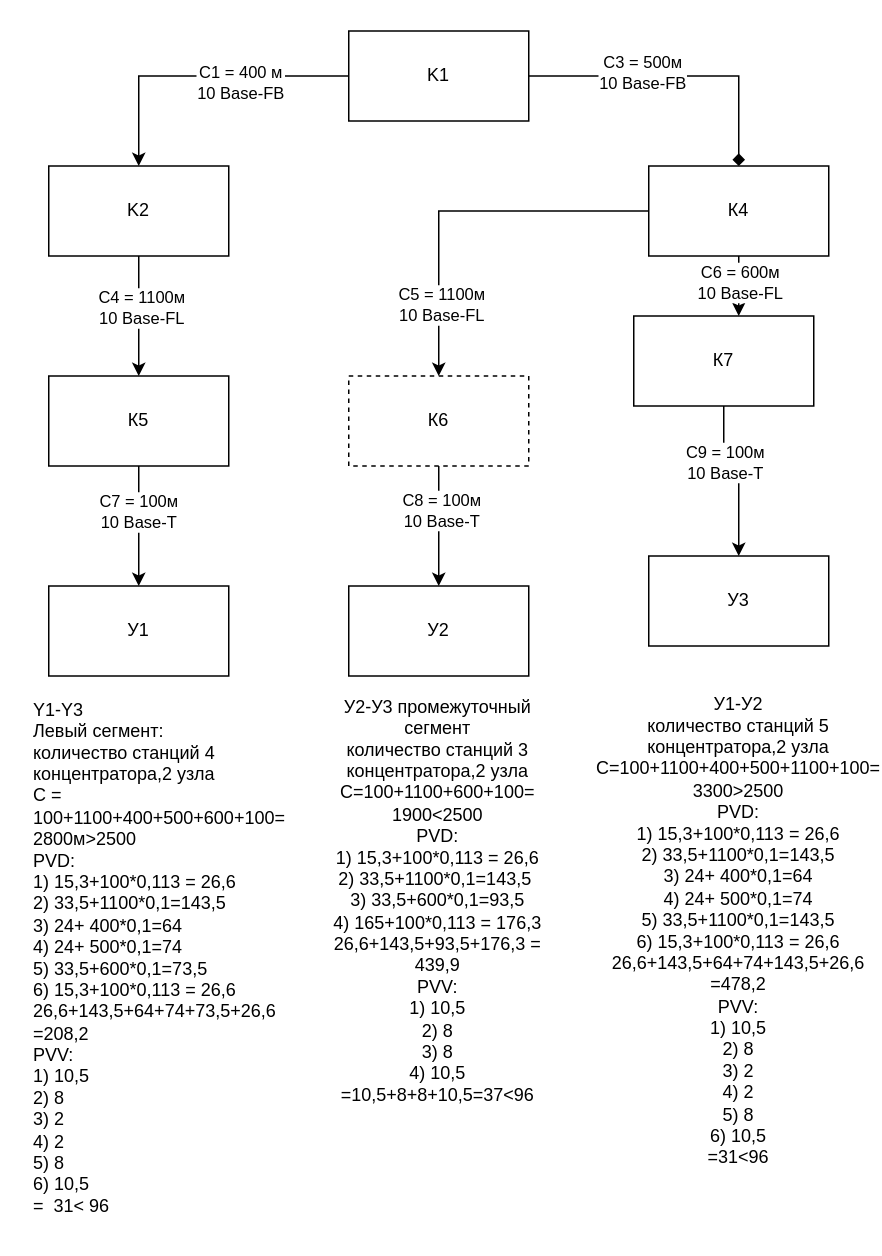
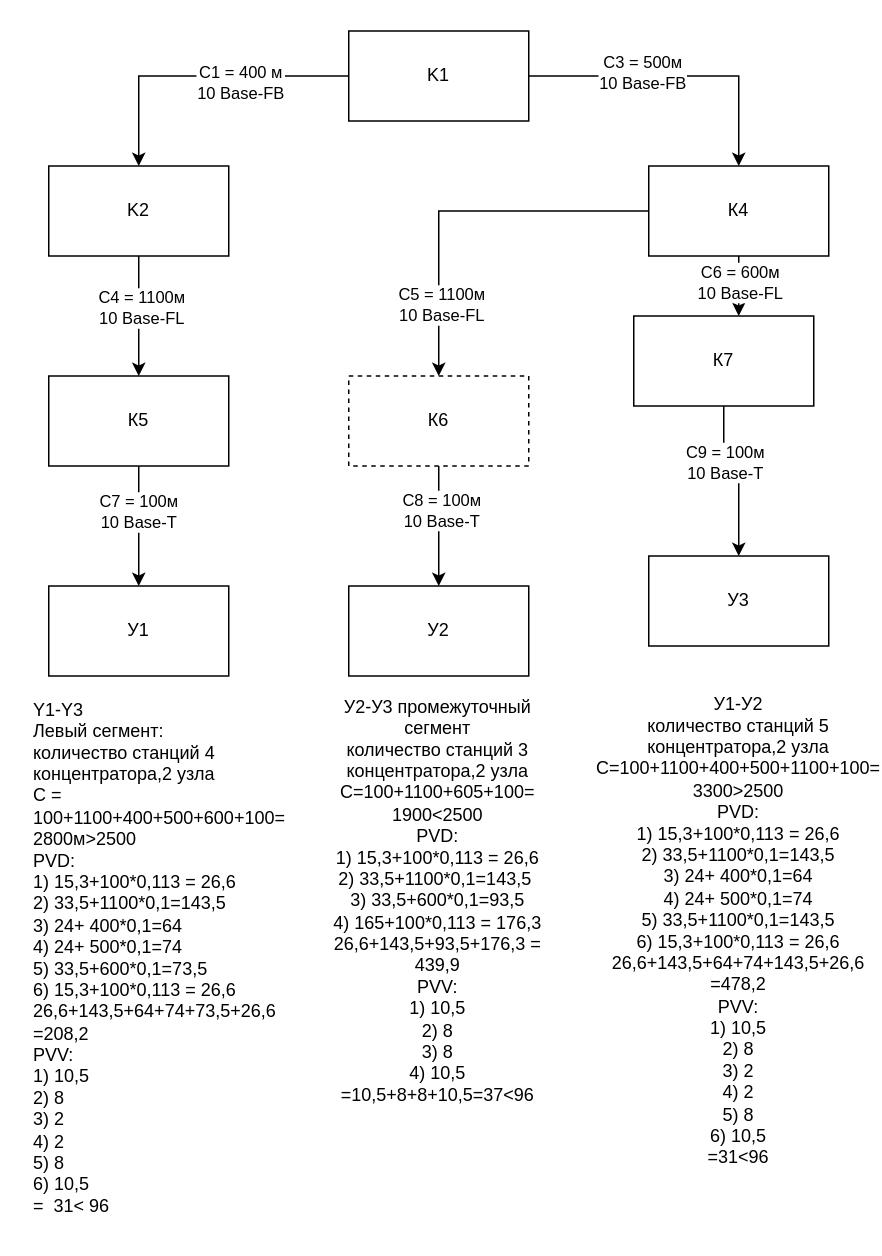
(739, 153) -> (739, 154)
(438, 901) -> (438, 901)
